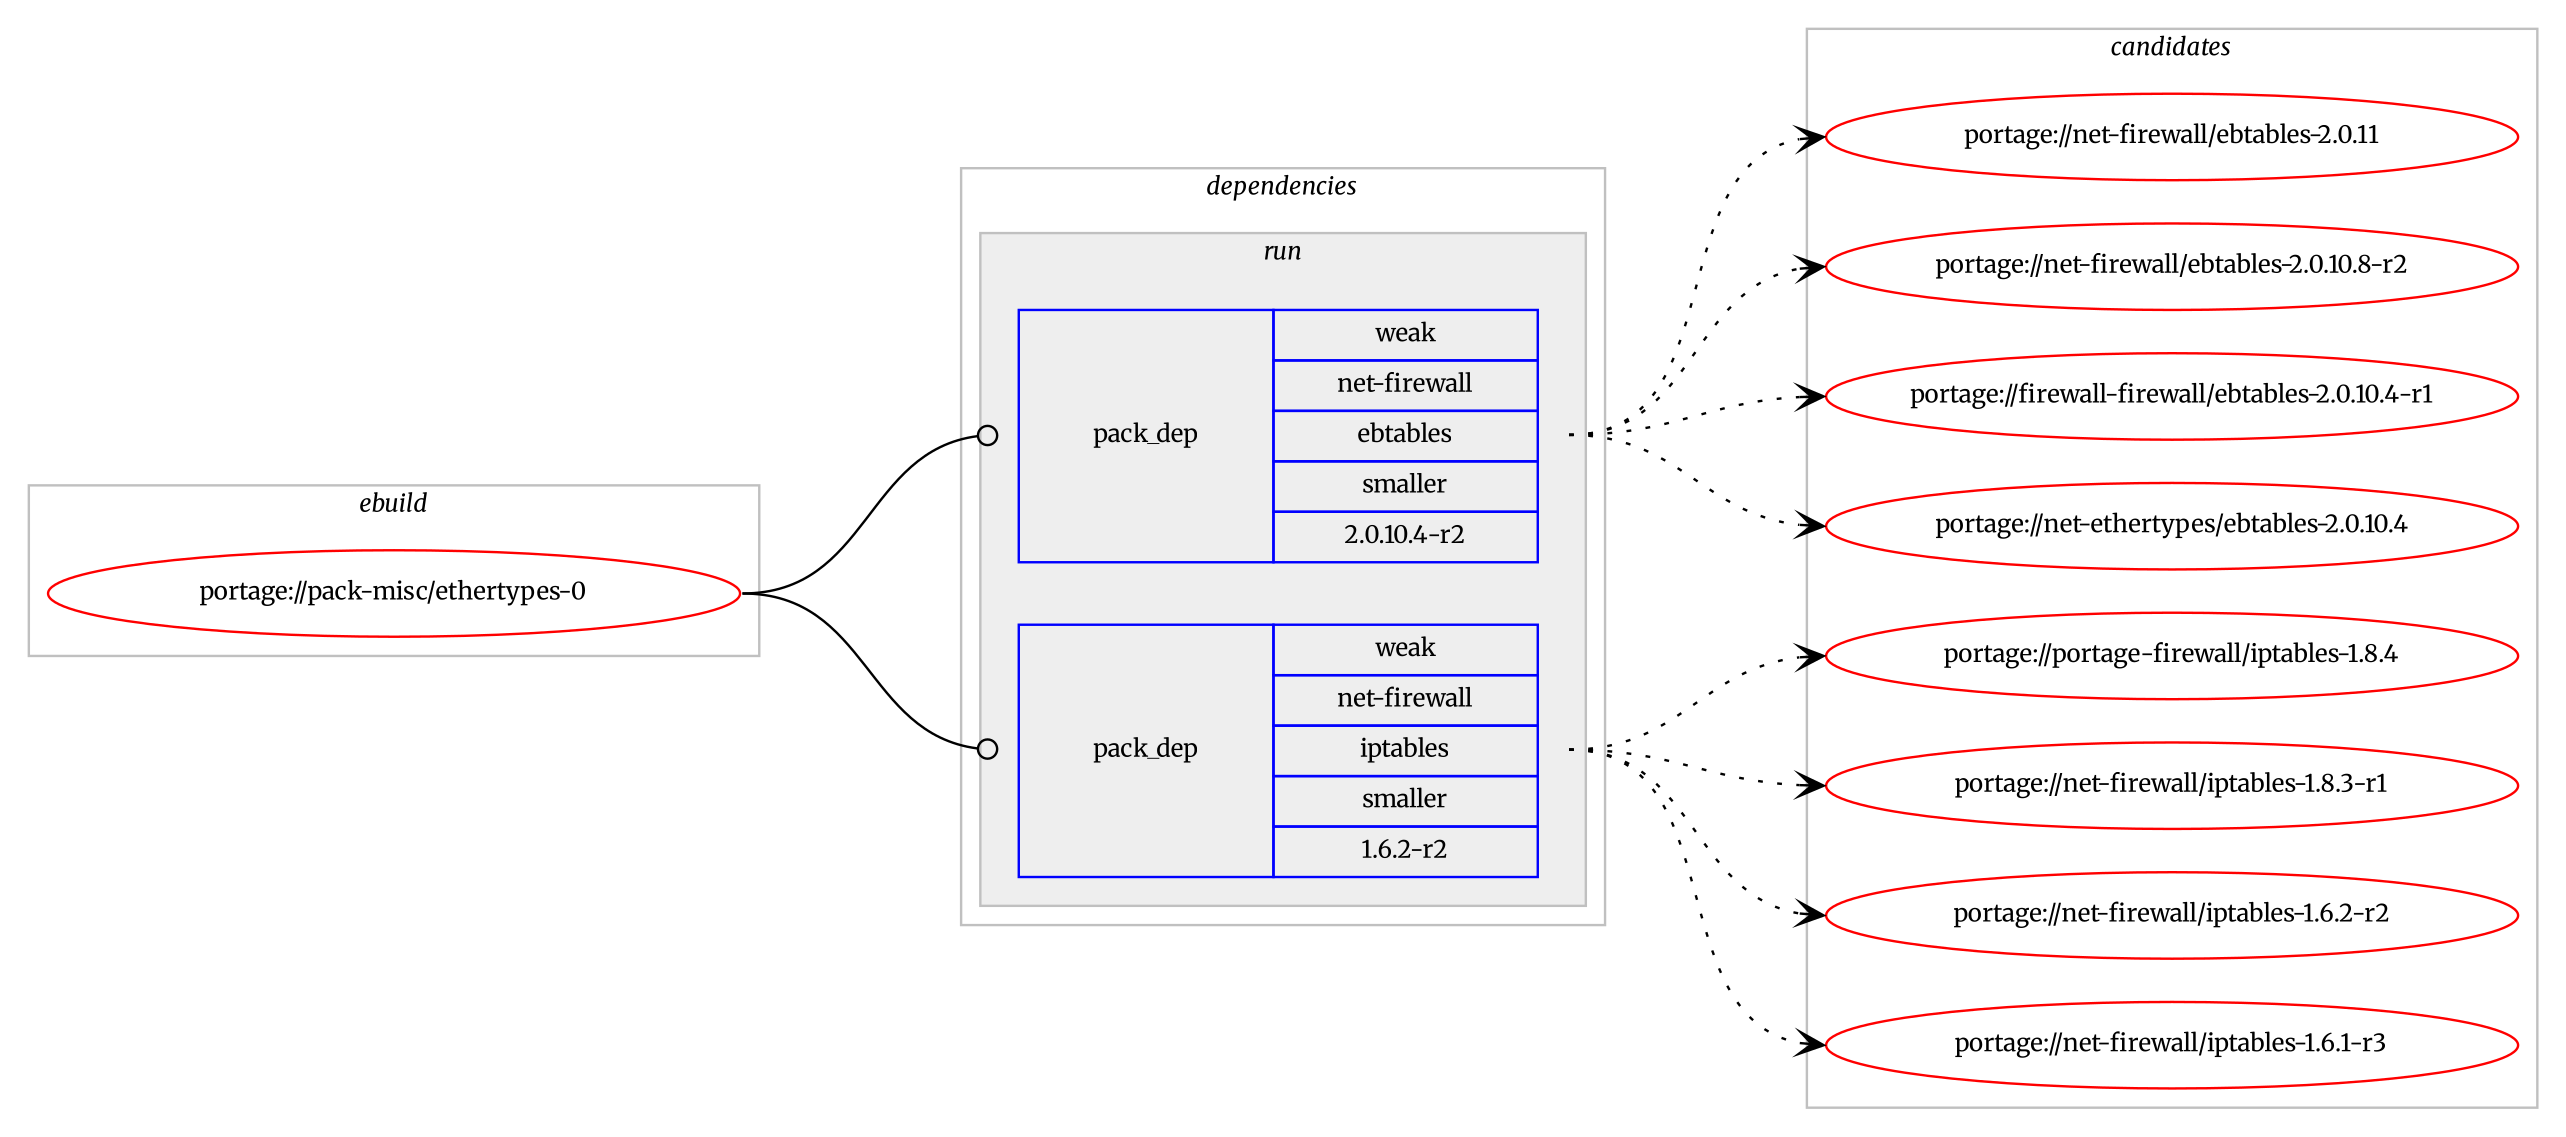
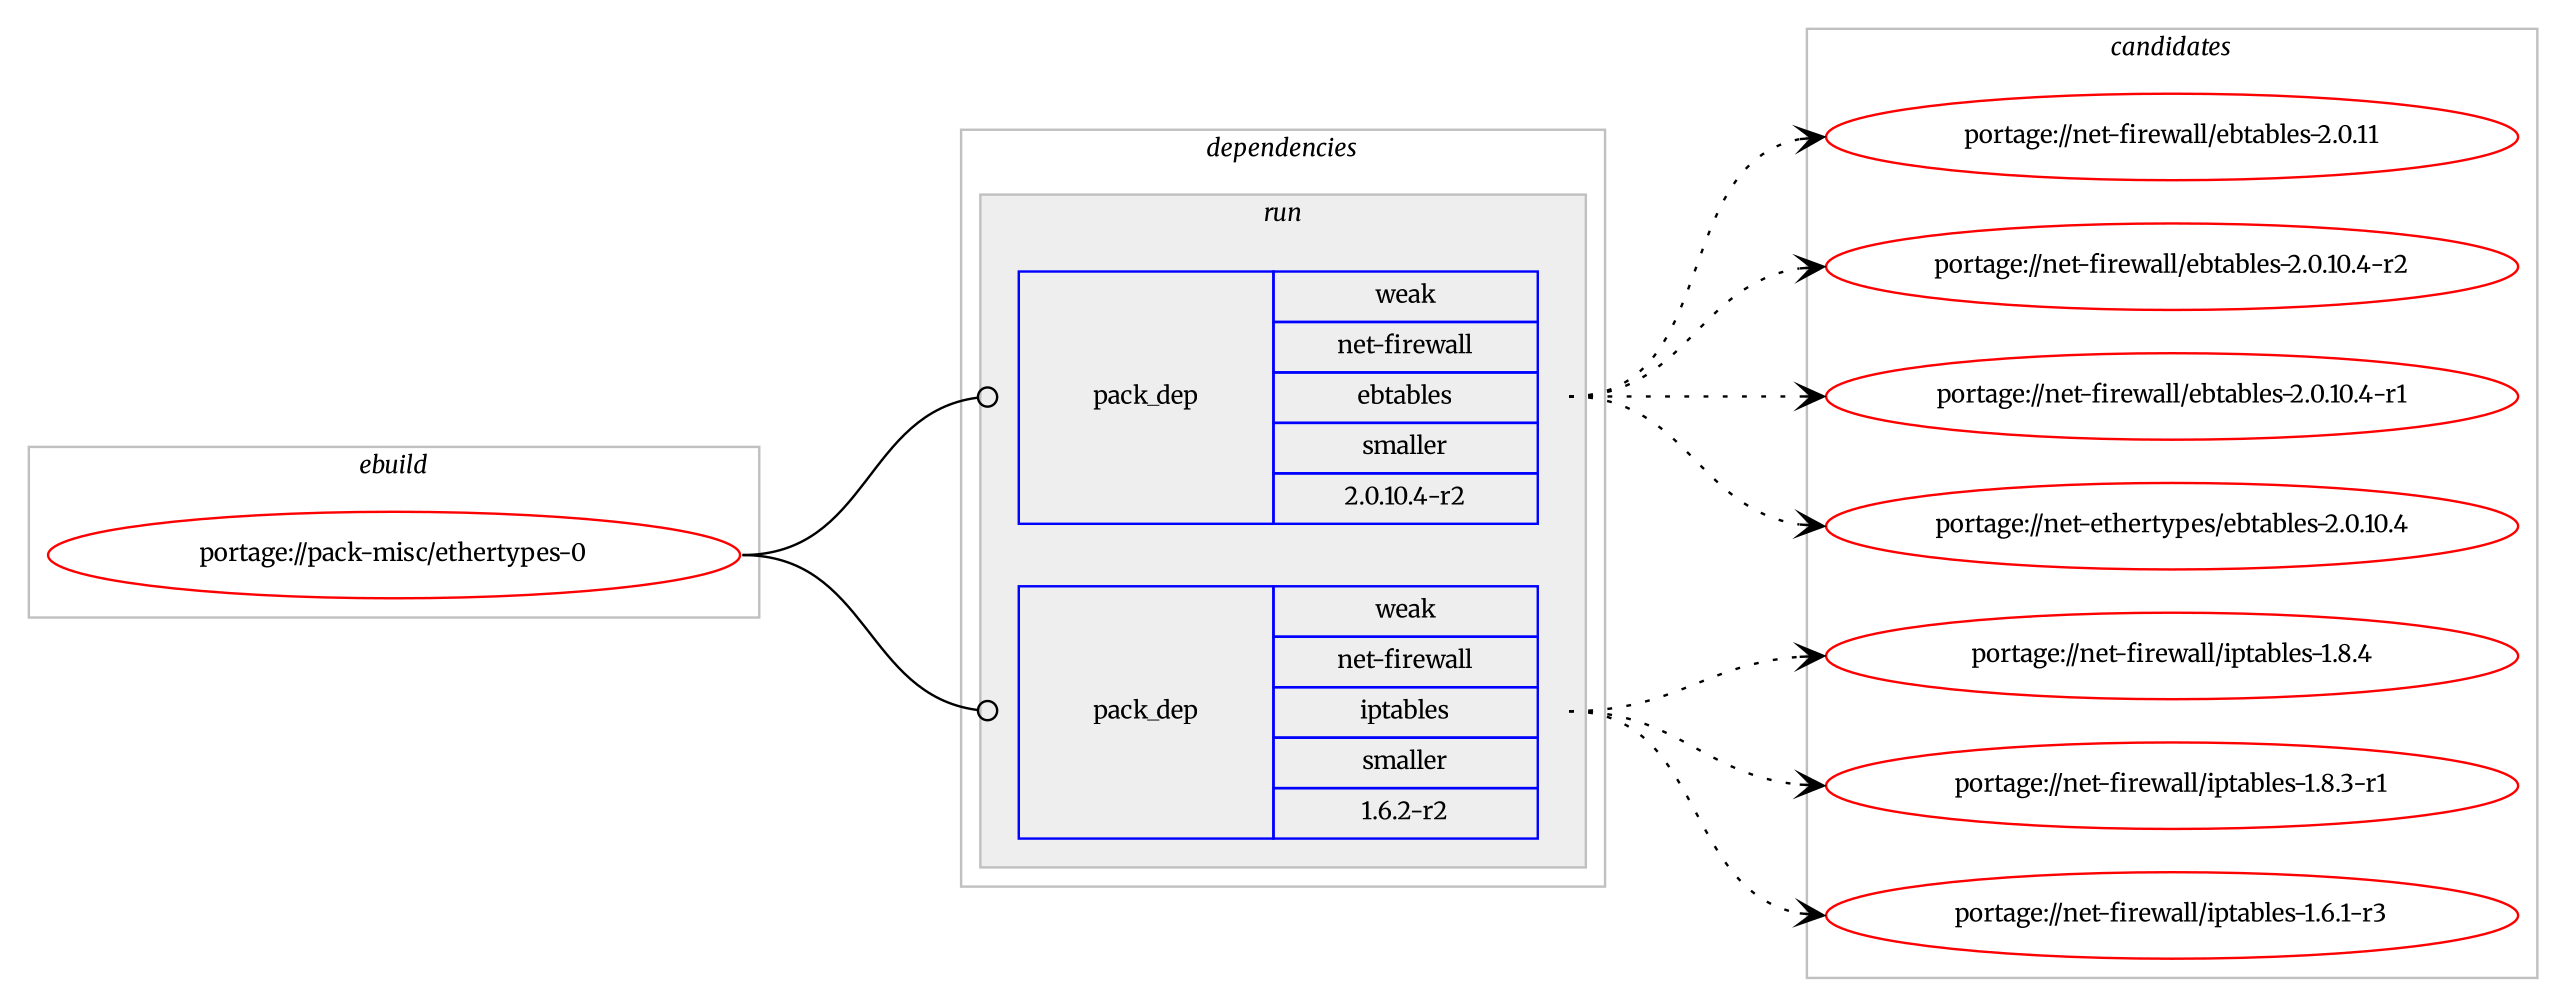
(2172, 267) -> (2172, 267)
(2172, 396) -> (2172, 396)
(2172, 656) -> (2172, 656)
(2172, 915) -> none
